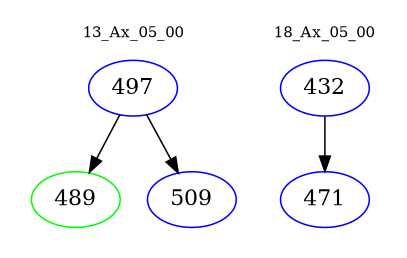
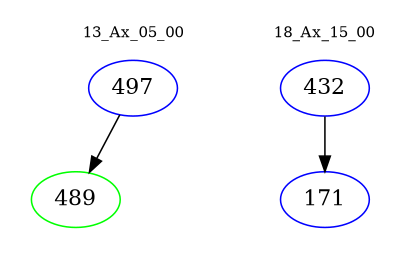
(325, 33) -> (325, 33)
(192, 200) -> none
(325, 200) -> (325, 200)
